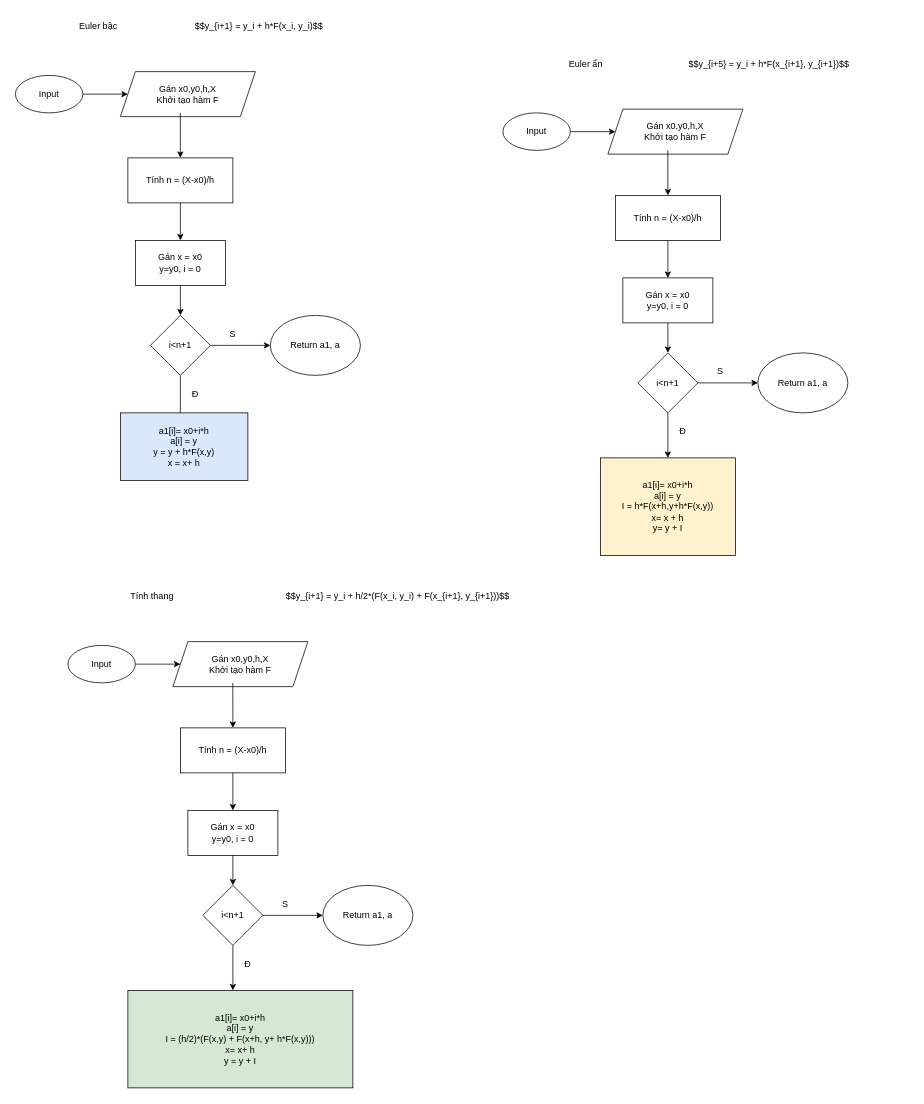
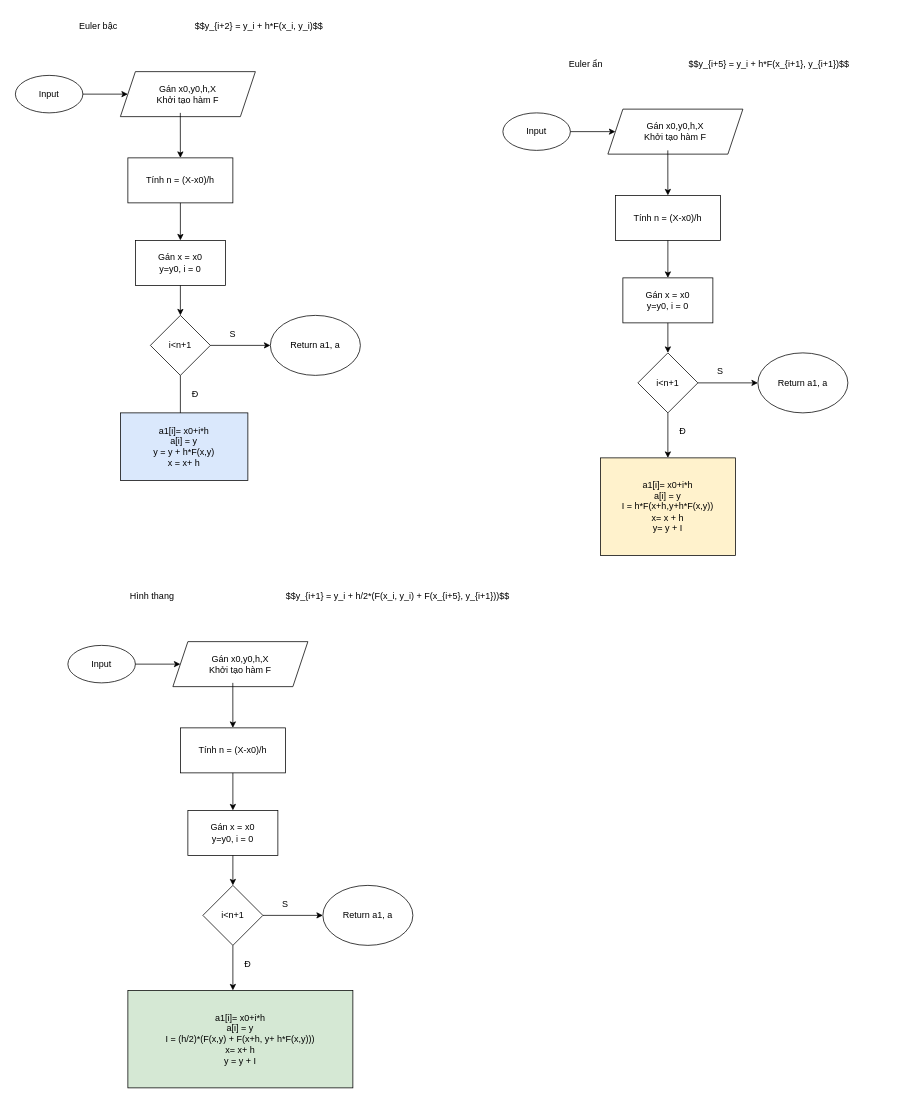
(259, 27) -> (259, 27)
(152, 597) -> (152, 597)
(398, 597) -> (398, 597)
